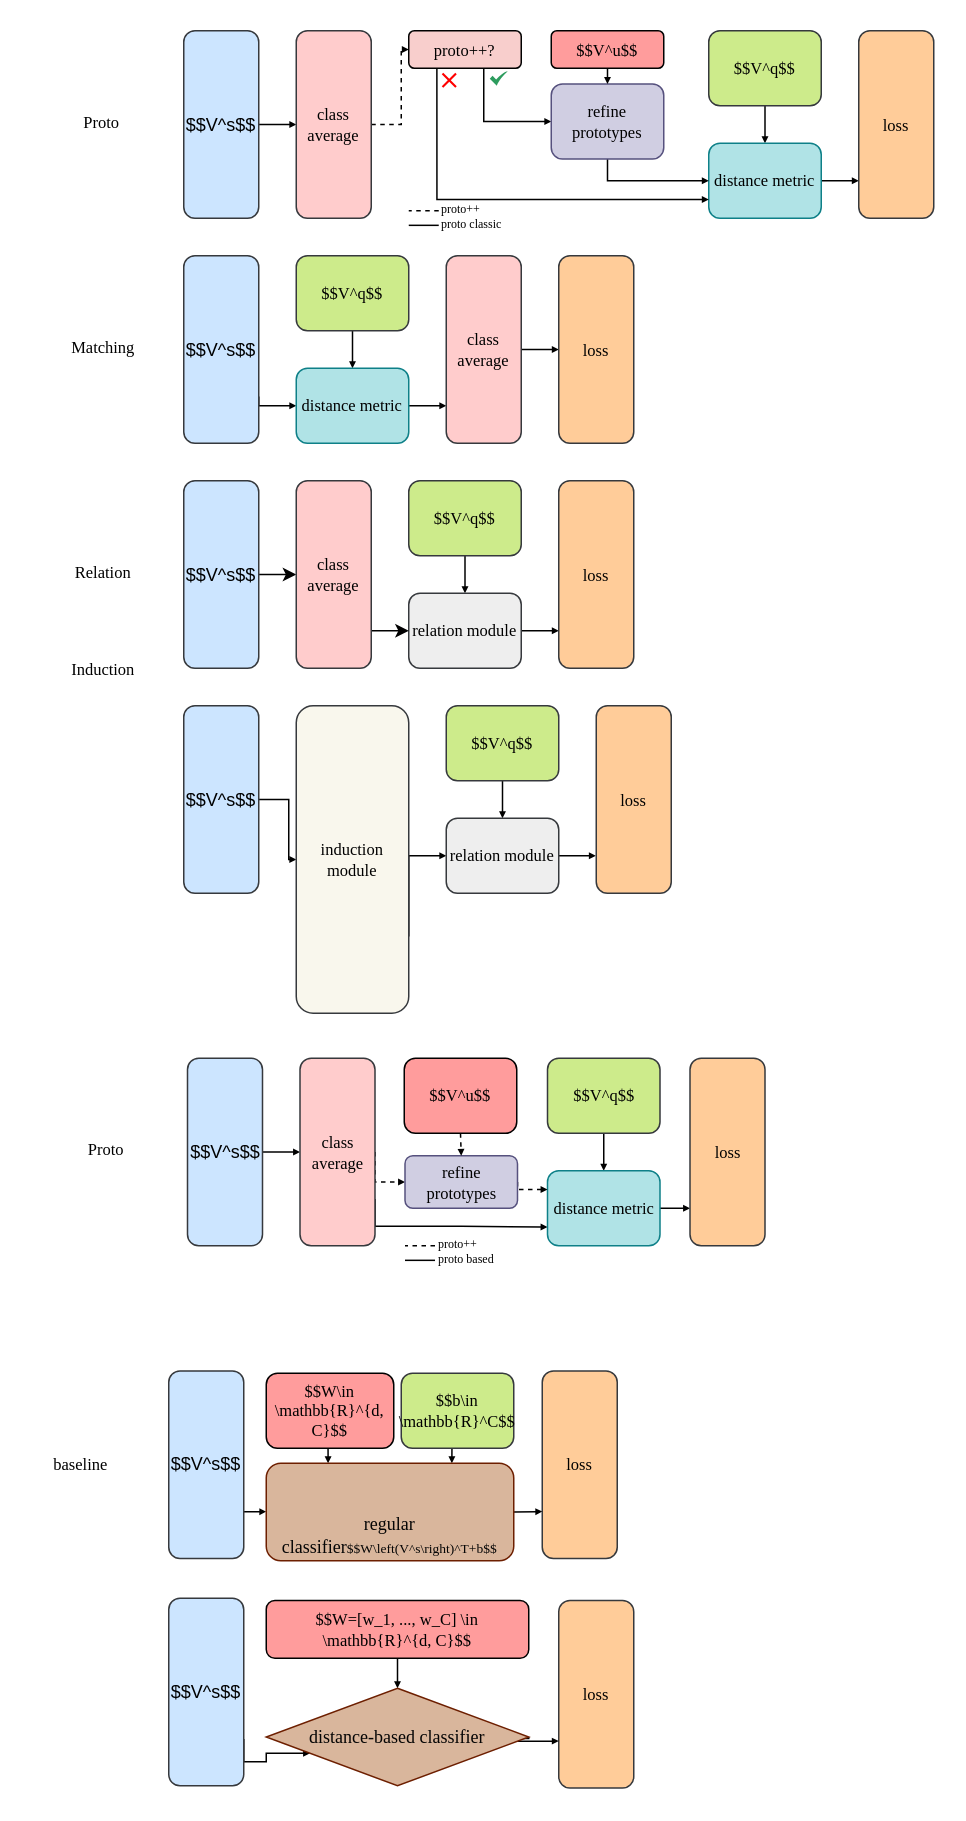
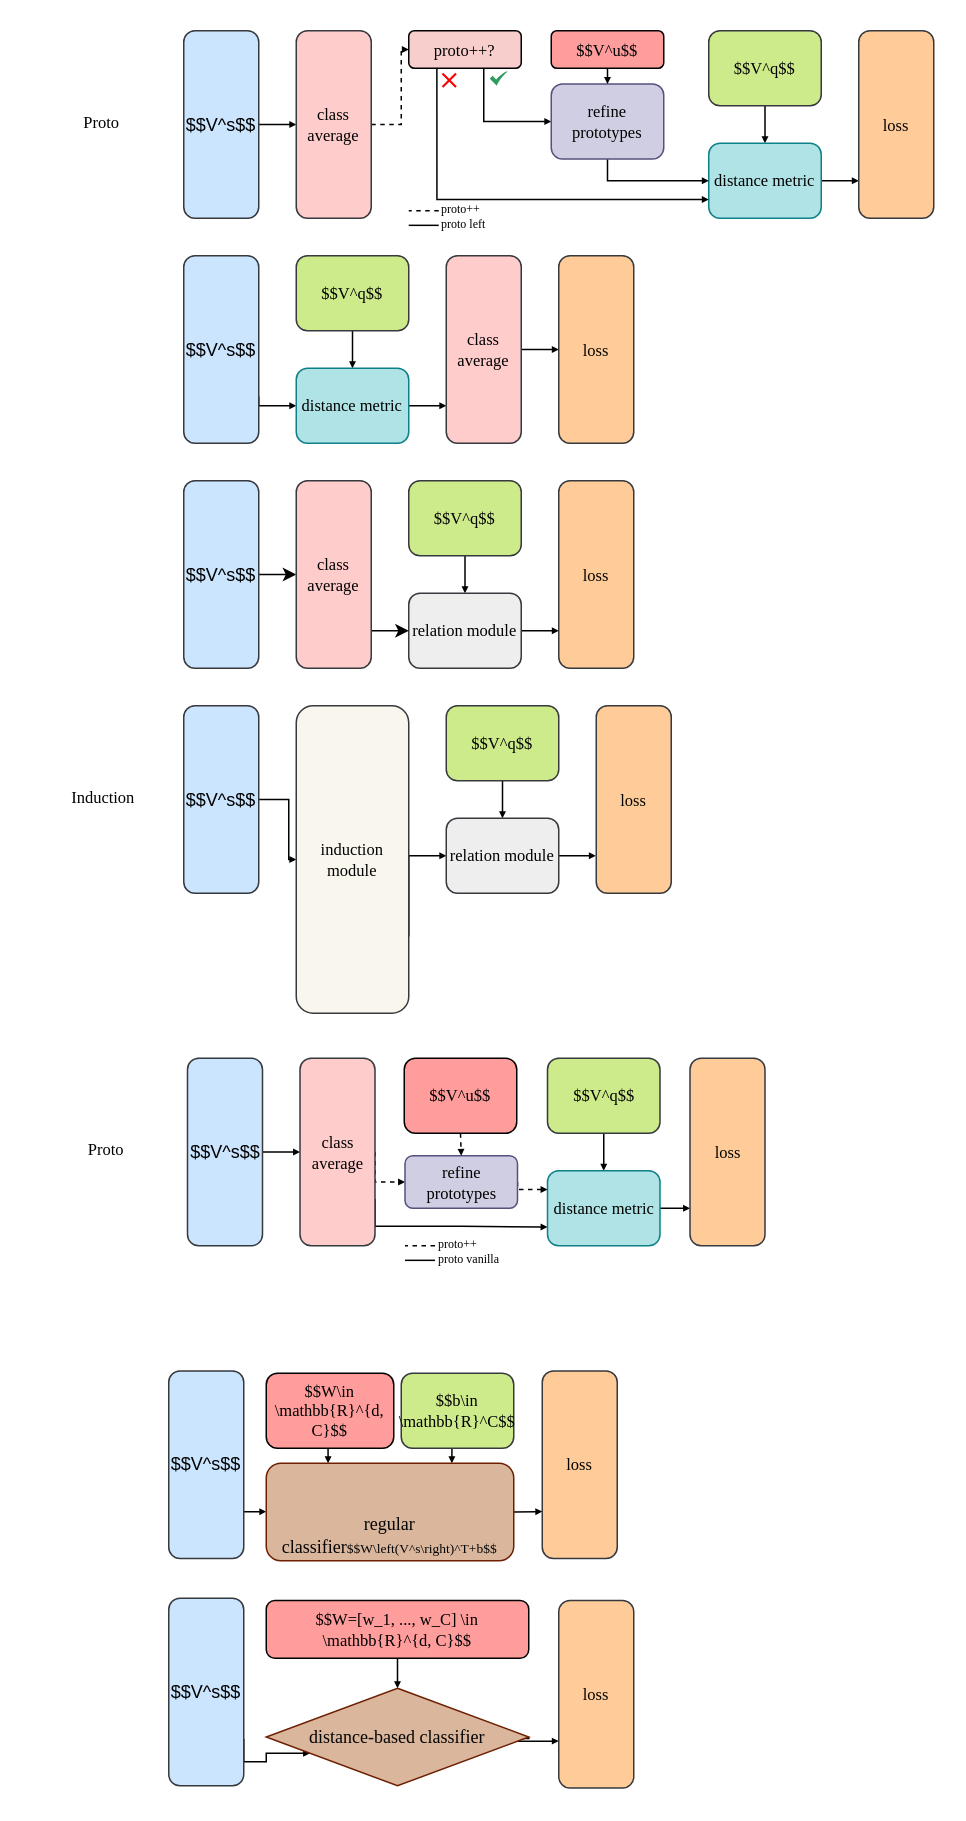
(481, 224) -> (472, 224)
(102, 347) -> none
(102, 572) -> none
(102, 669) -> (102, 797)
(474, 1259) -> (476, 1259)
(80, 1465) -> none
